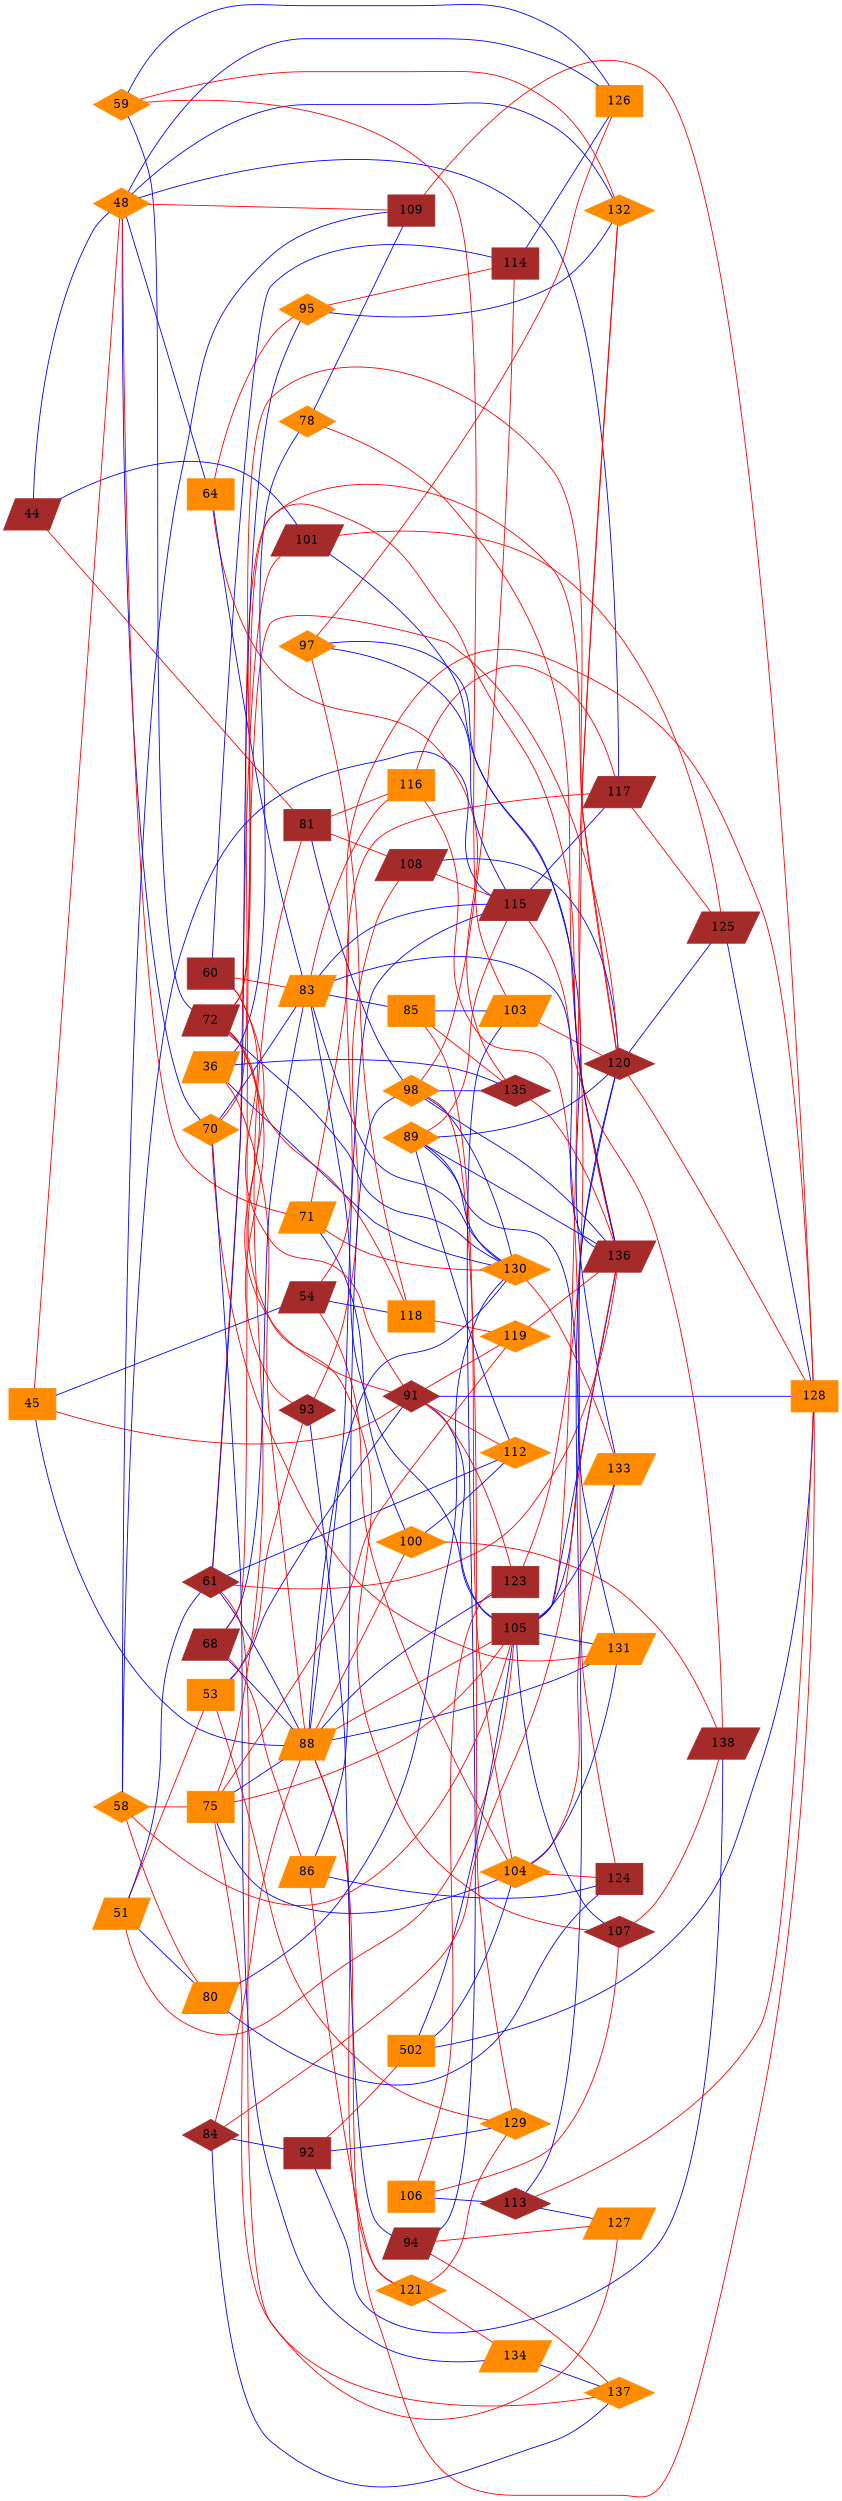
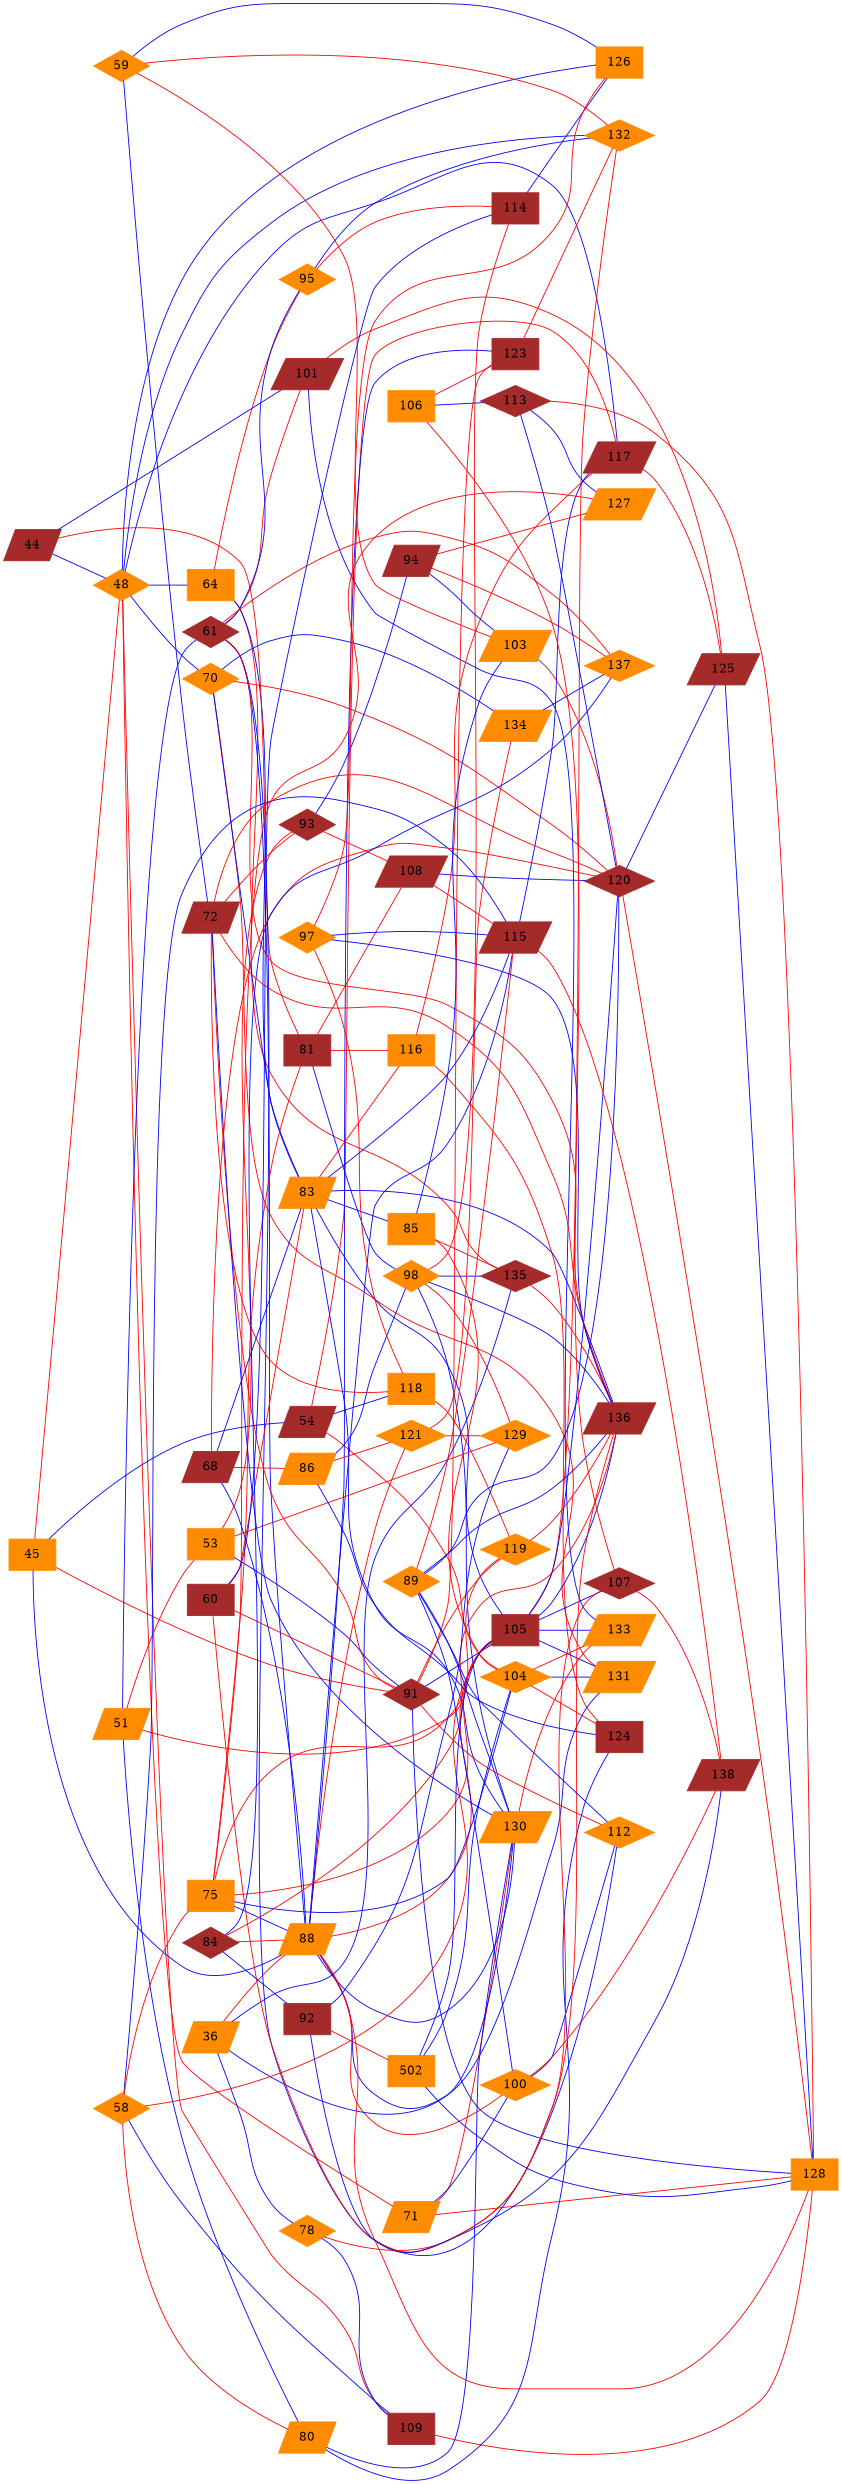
(515, 1270) -> (515, 1827)
(567, 1284) -> (479, 1854)
